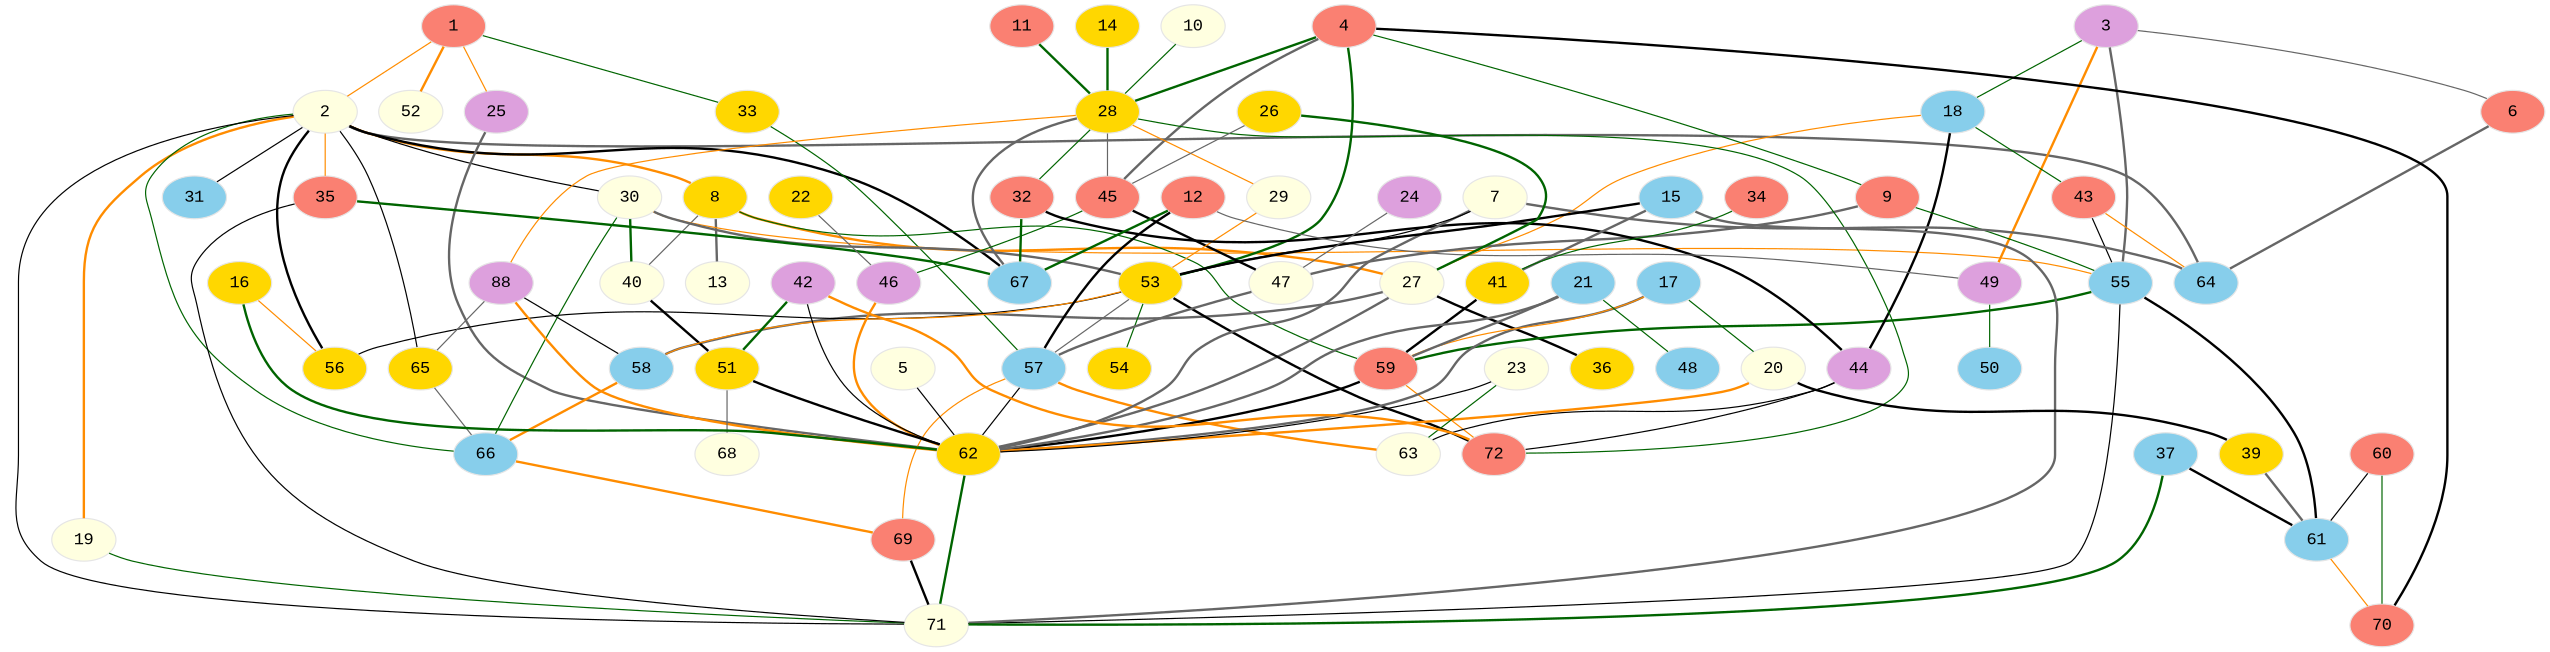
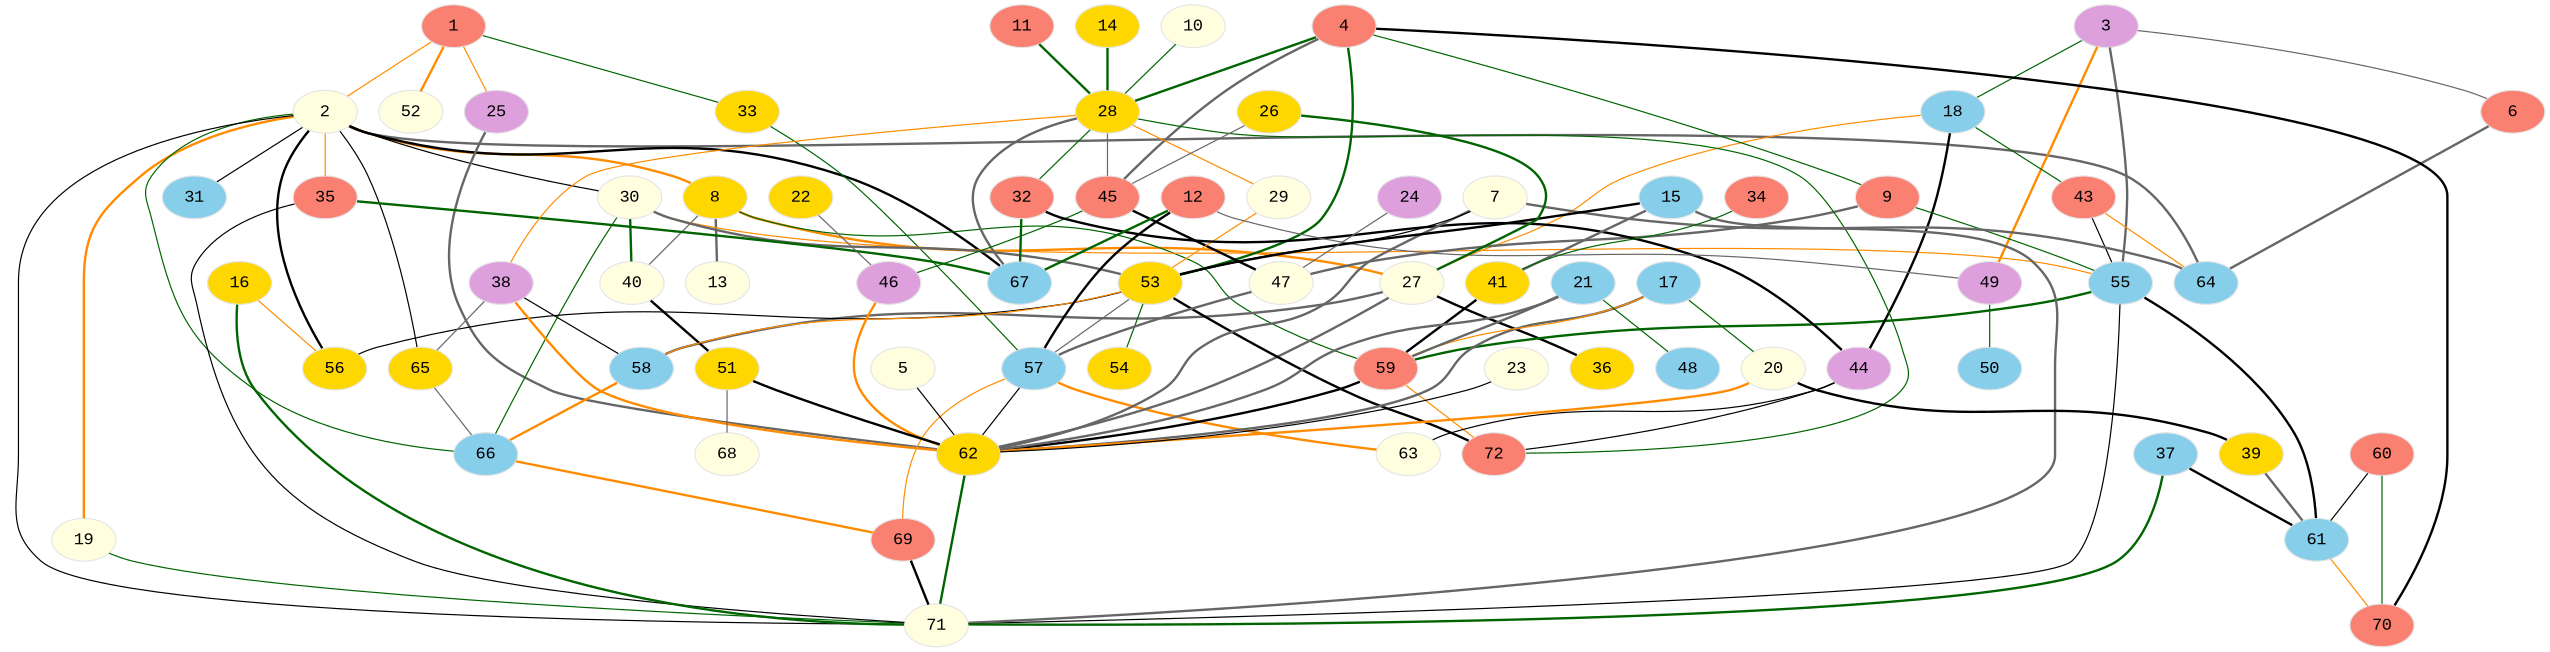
(501, 283) -> (501, 283)
(803, 283) -> none
(1462, 411) -> none
(562, 430) -> (510, 562)
